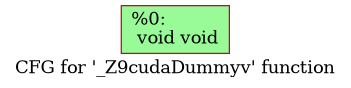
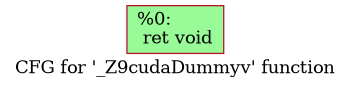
(175, 38) -> (175, 38)
